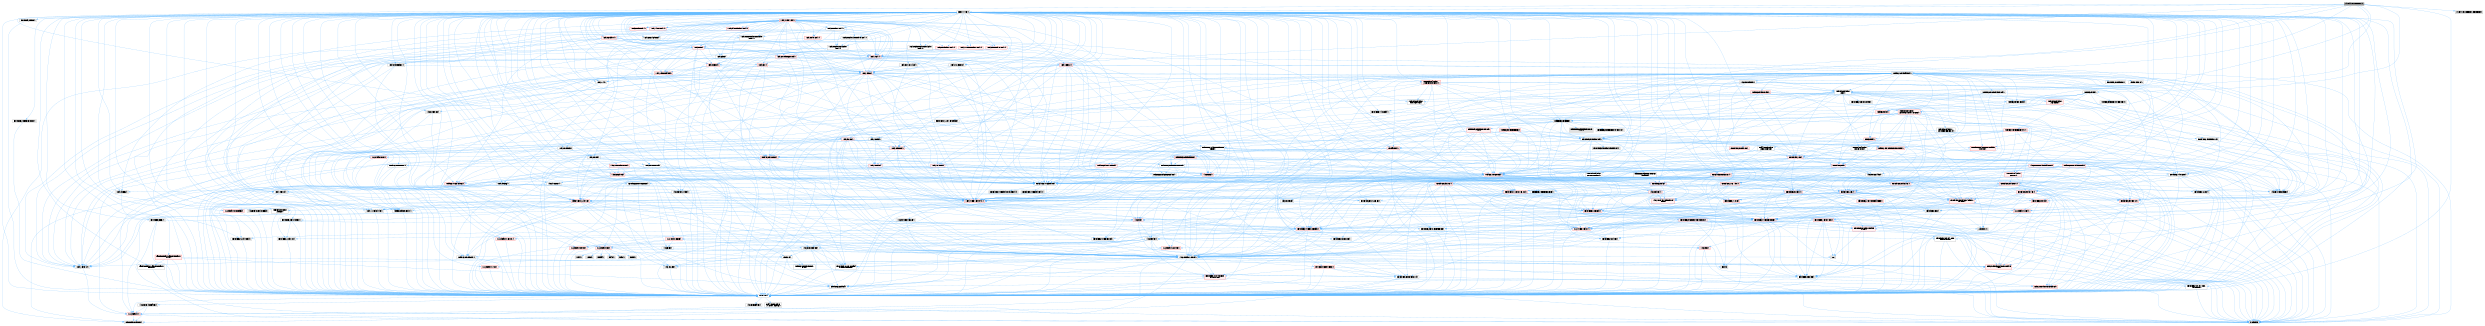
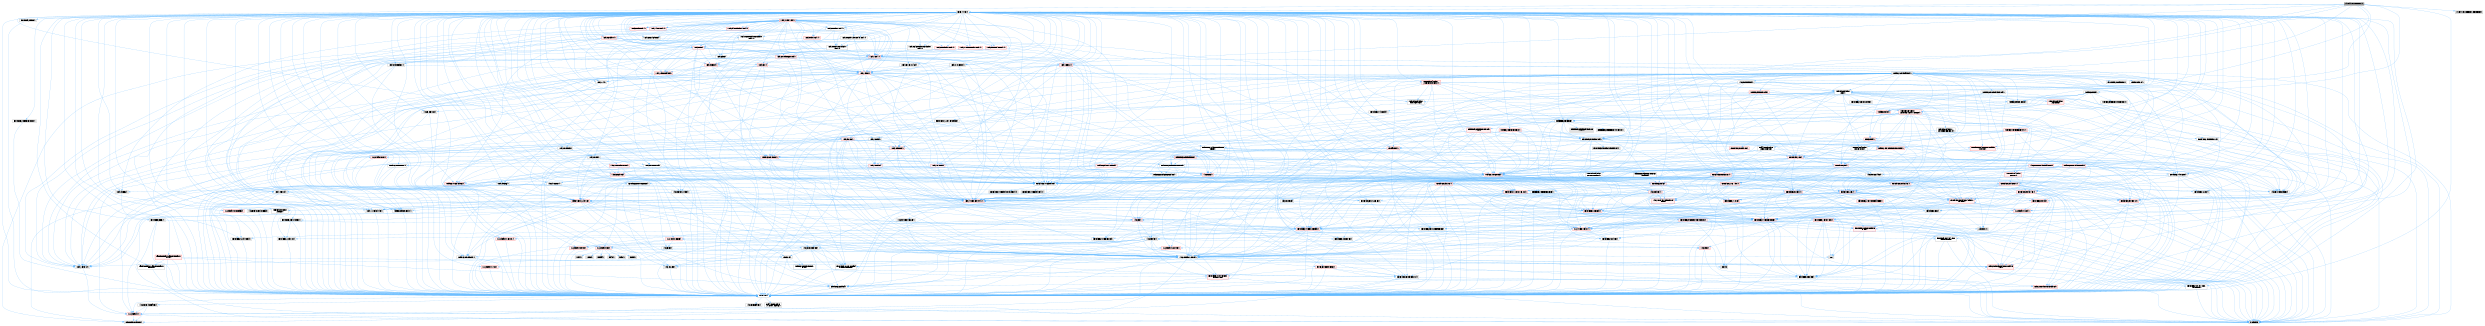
(1510, 130) -> (1510, 130)
